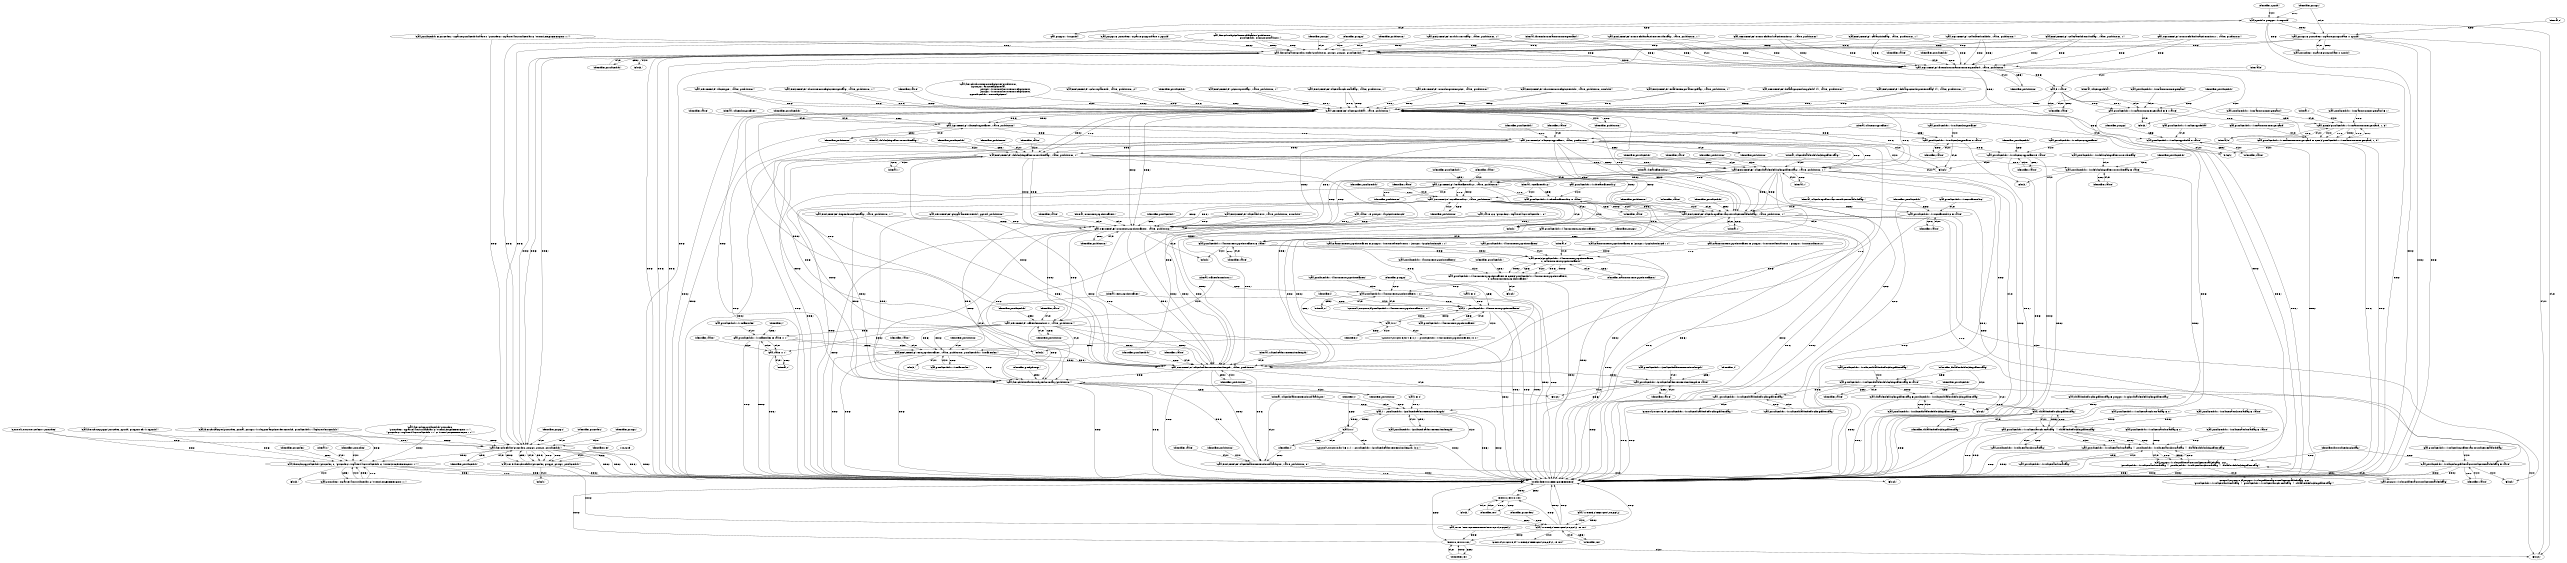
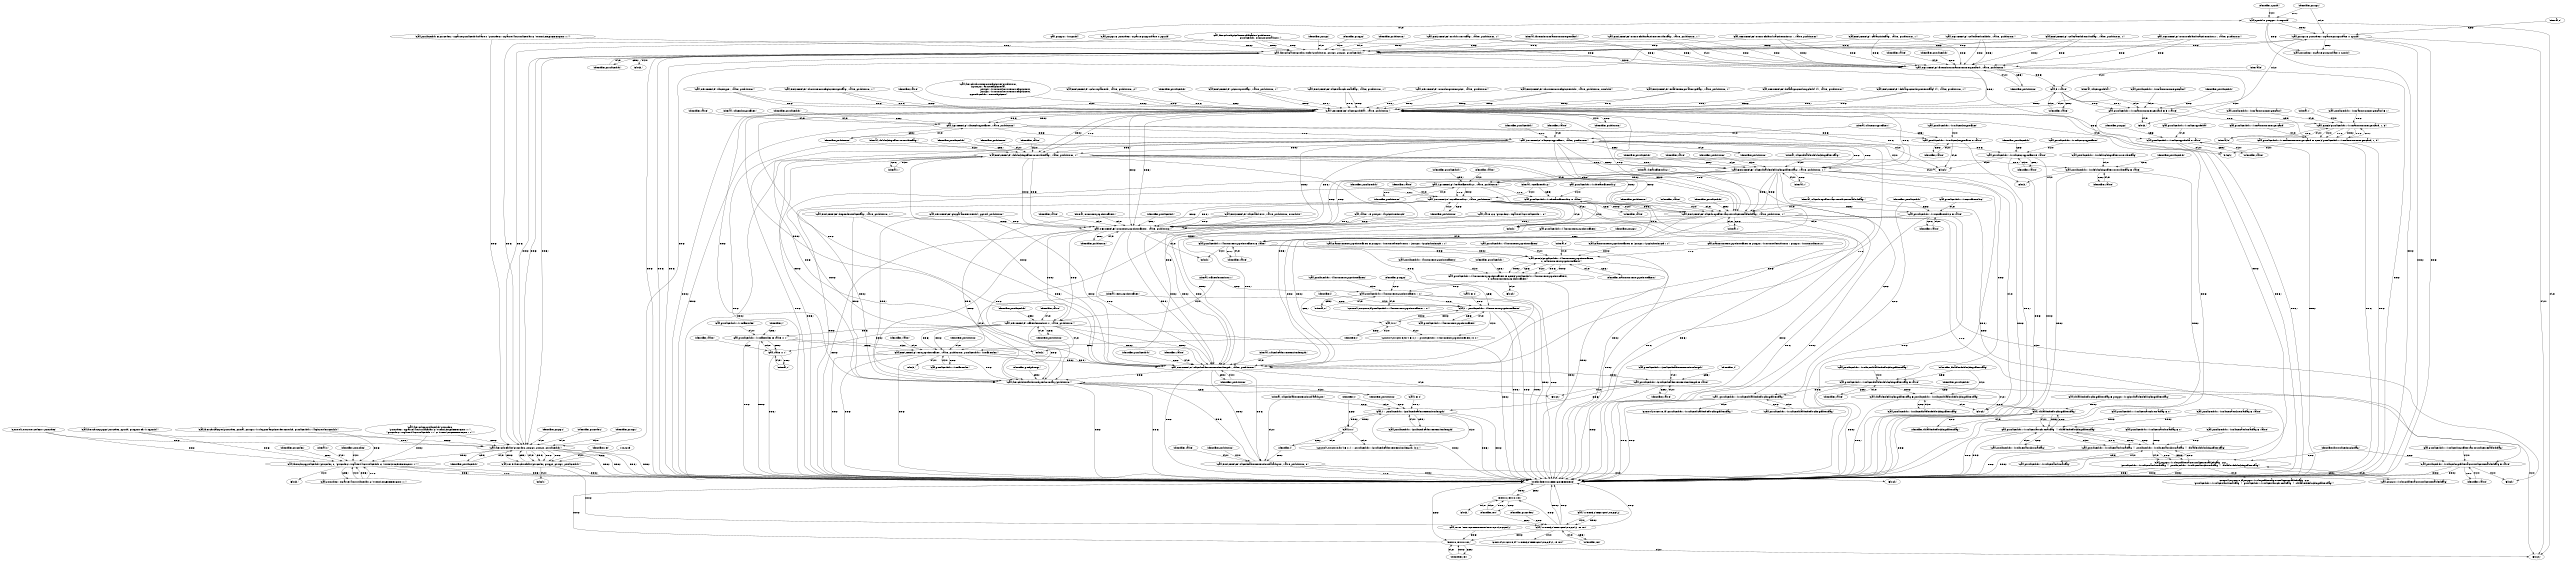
(1659, 26) -> none
(2316, 45) -> (2249, 94)
(778, 345) -> (778, 345)
